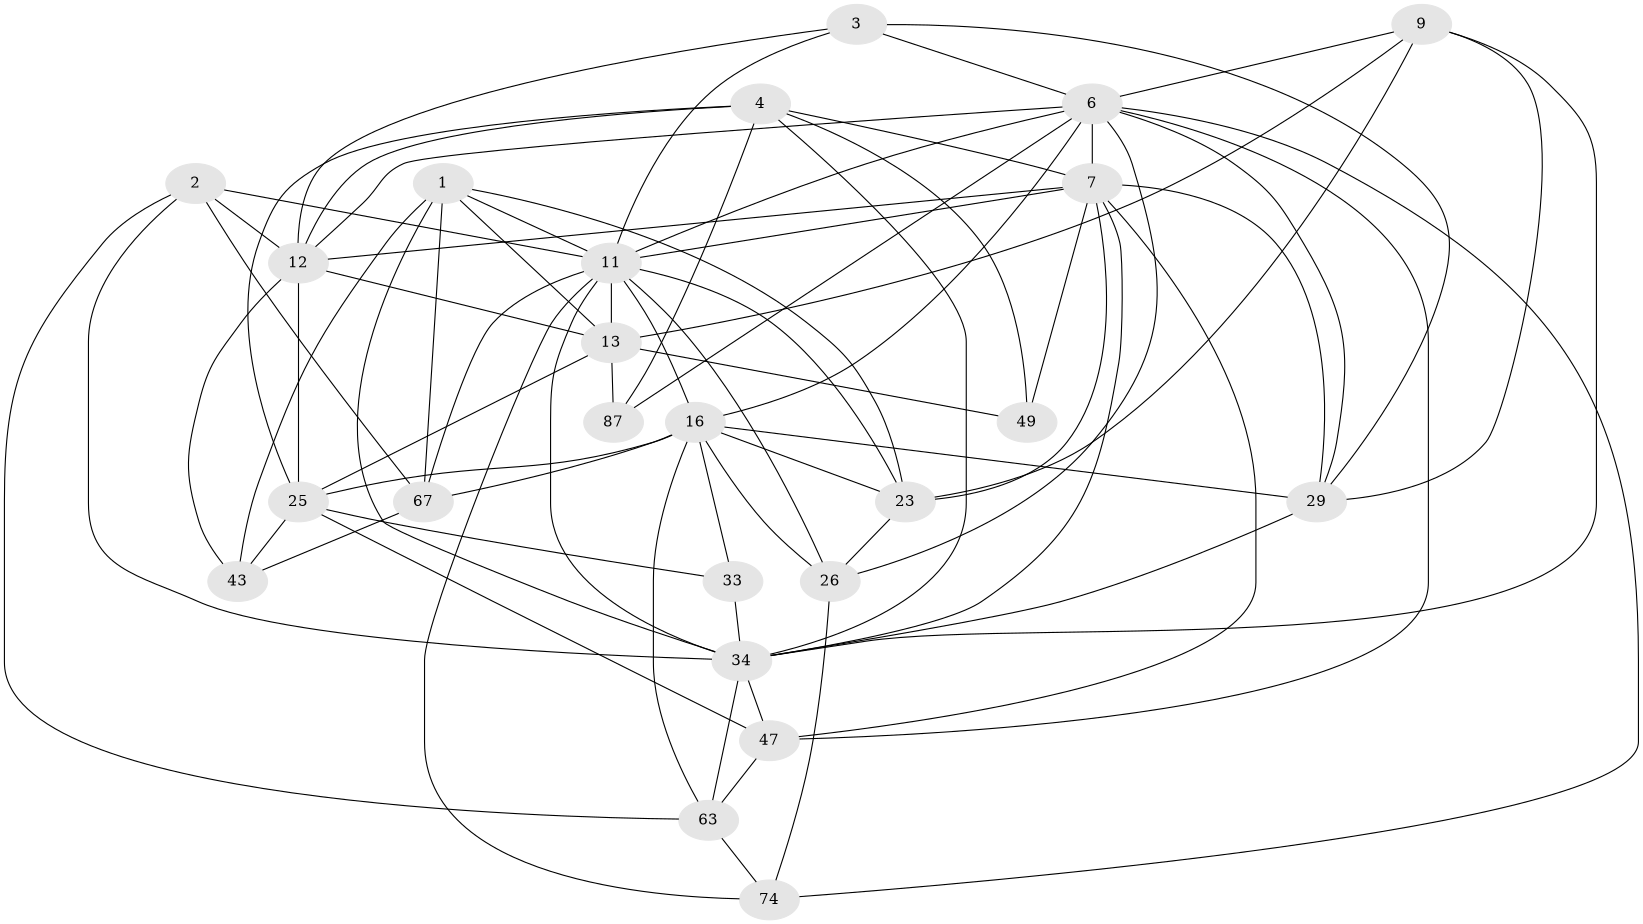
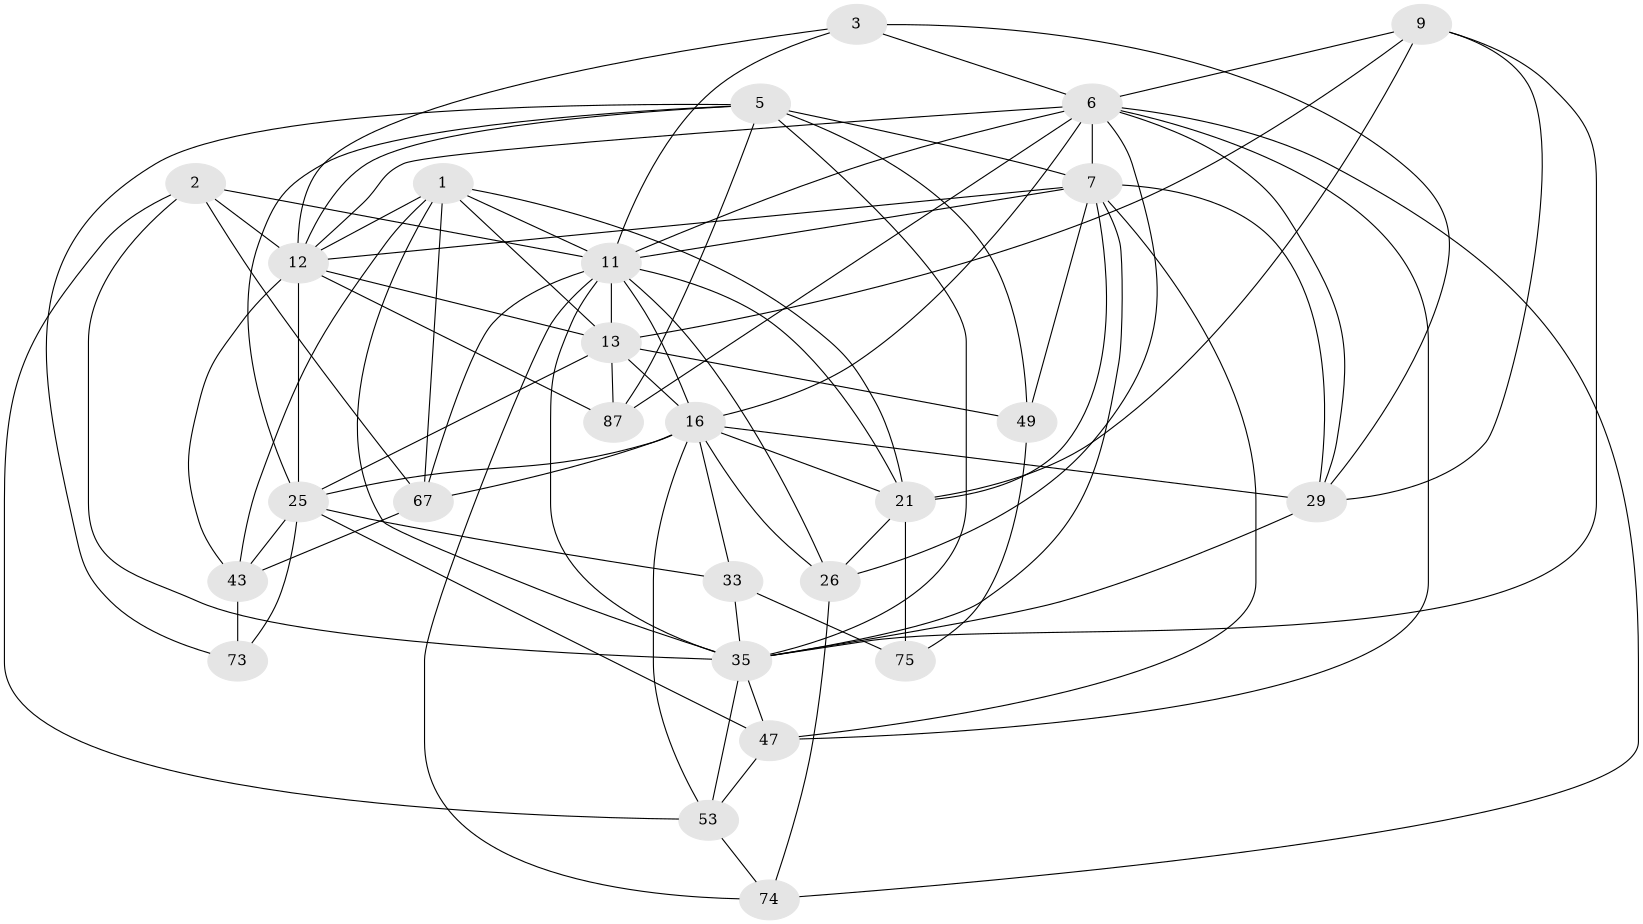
(761, 104) -> (761, 104)
none -> (368, 225)
none -> (456, 343)
none -> (653, 383)
(905, 502) -> (905, 502)
none -> (238, 661)
(742, 661) -> (742, 661)
none -> (905, 661)
(709, 820) -> (709, 820)
